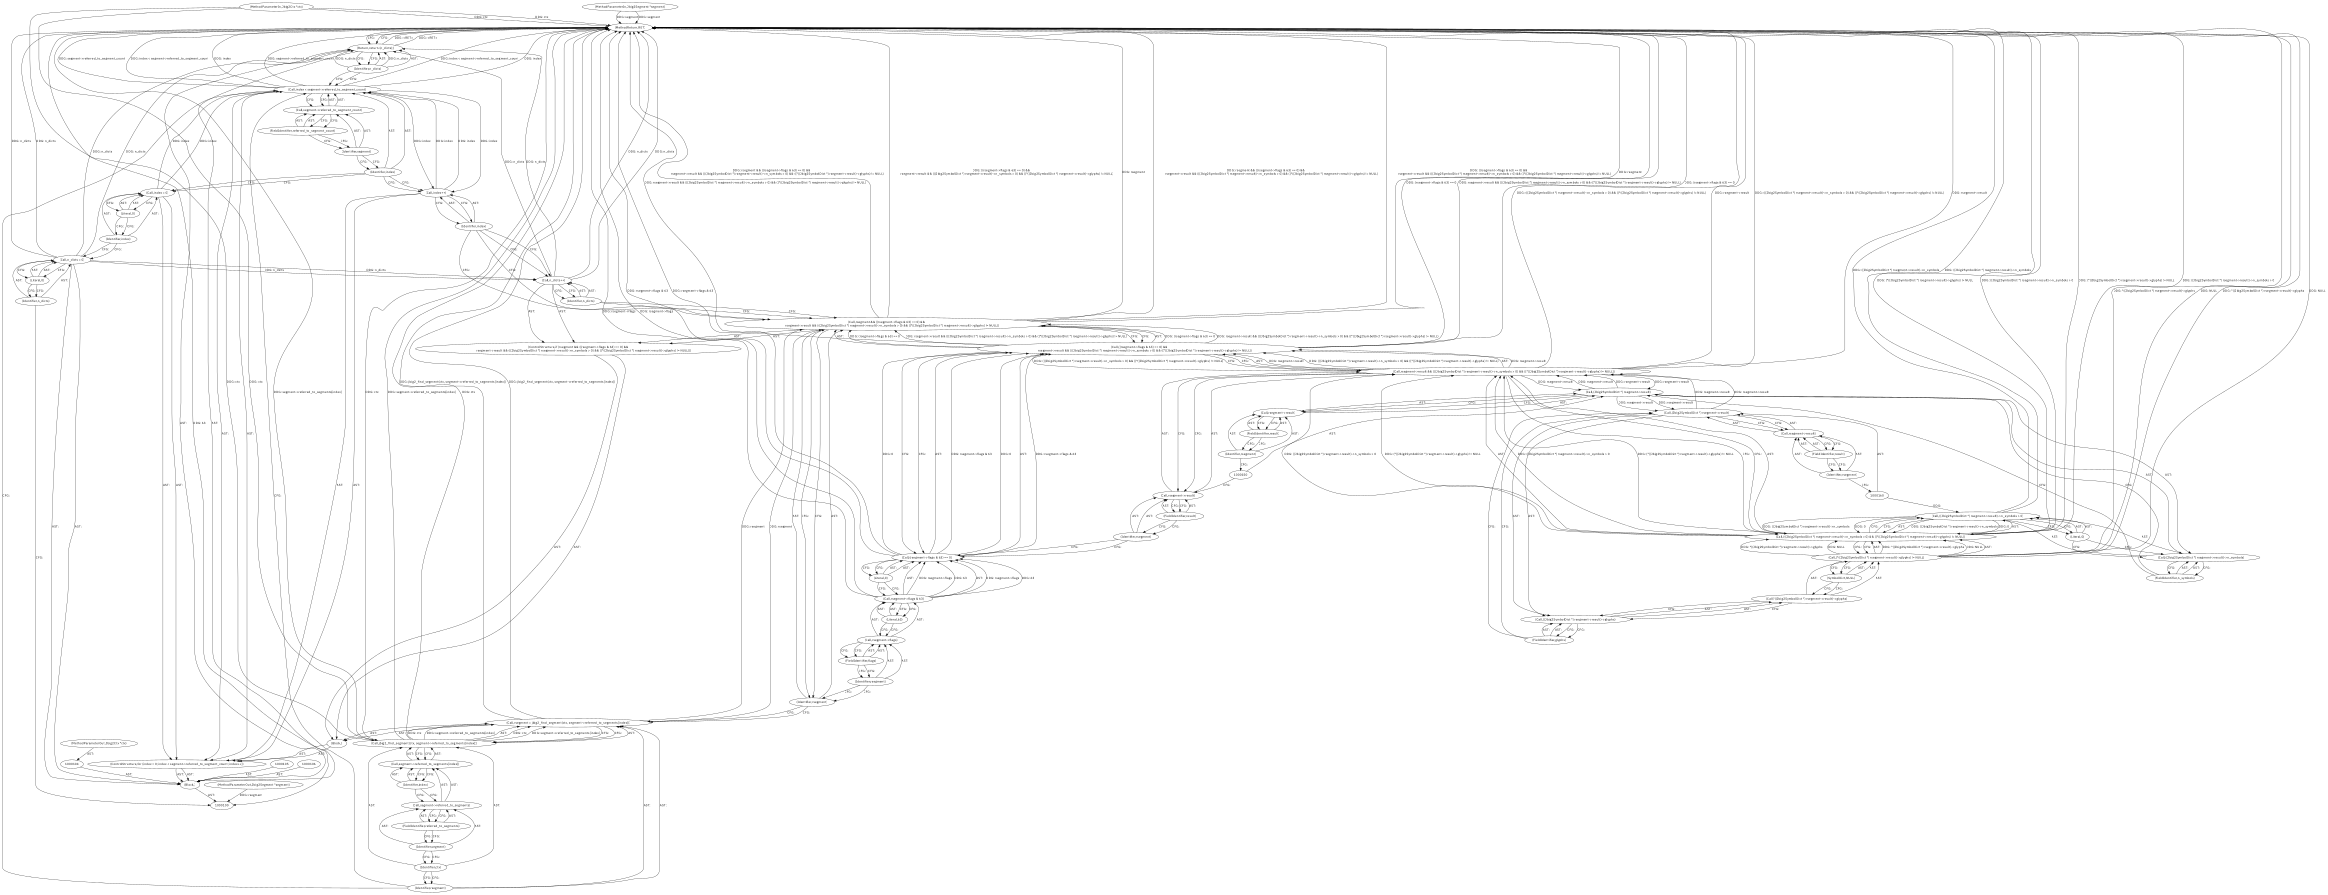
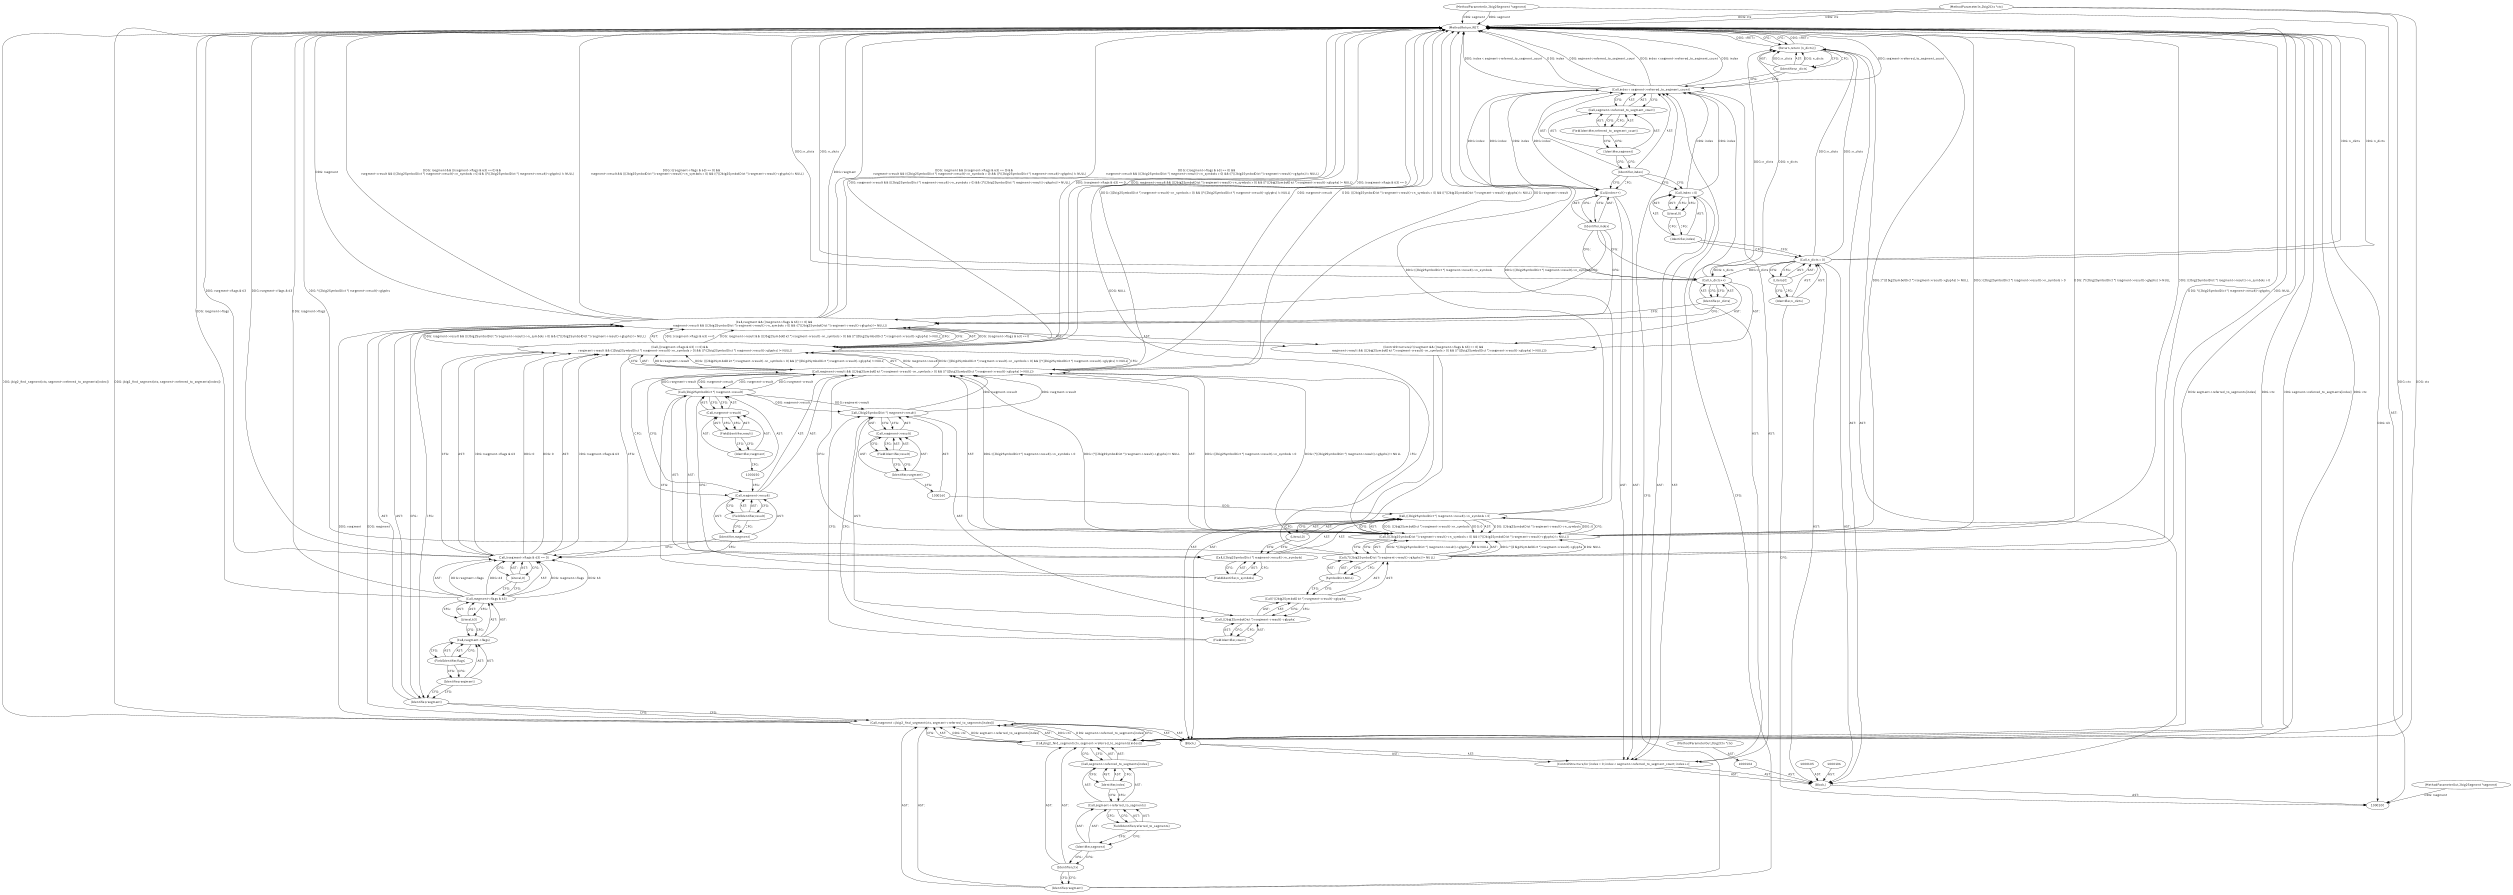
none -> (2356, 23)
(1549, 640) -> (1230, 640)
